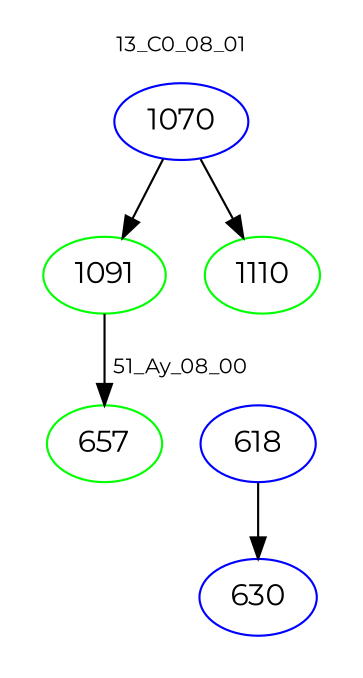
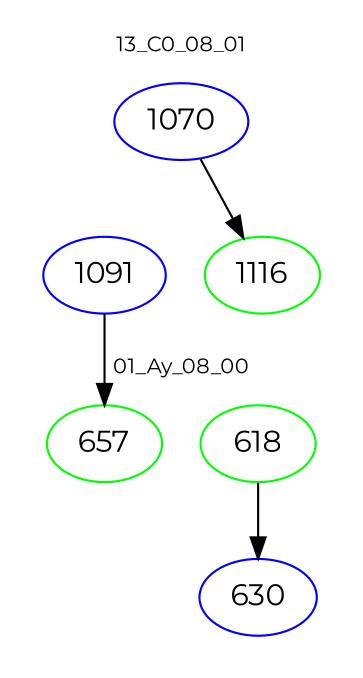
(148, 189) -> none
(105, 275) -> (105, 275)
(262, 275) -> (262, 275)
(181, 368) -> (181, 368)
(258, 444) -> (258, 444)
